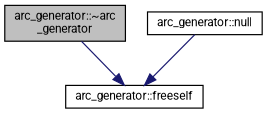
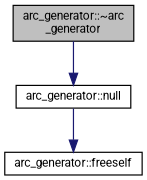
(99, 59) -> (73, 57)
